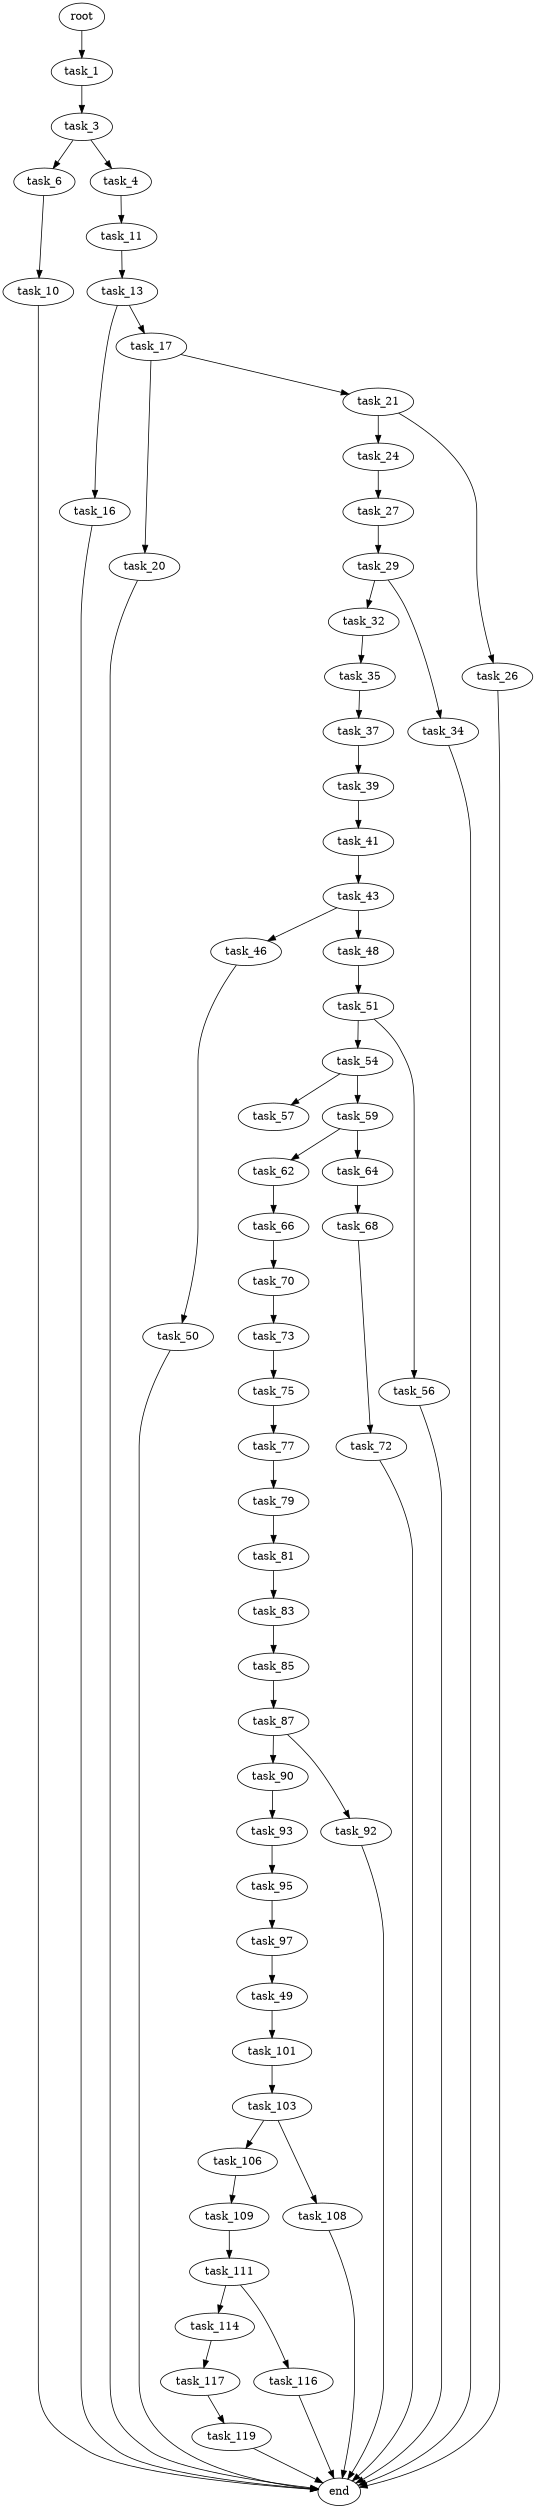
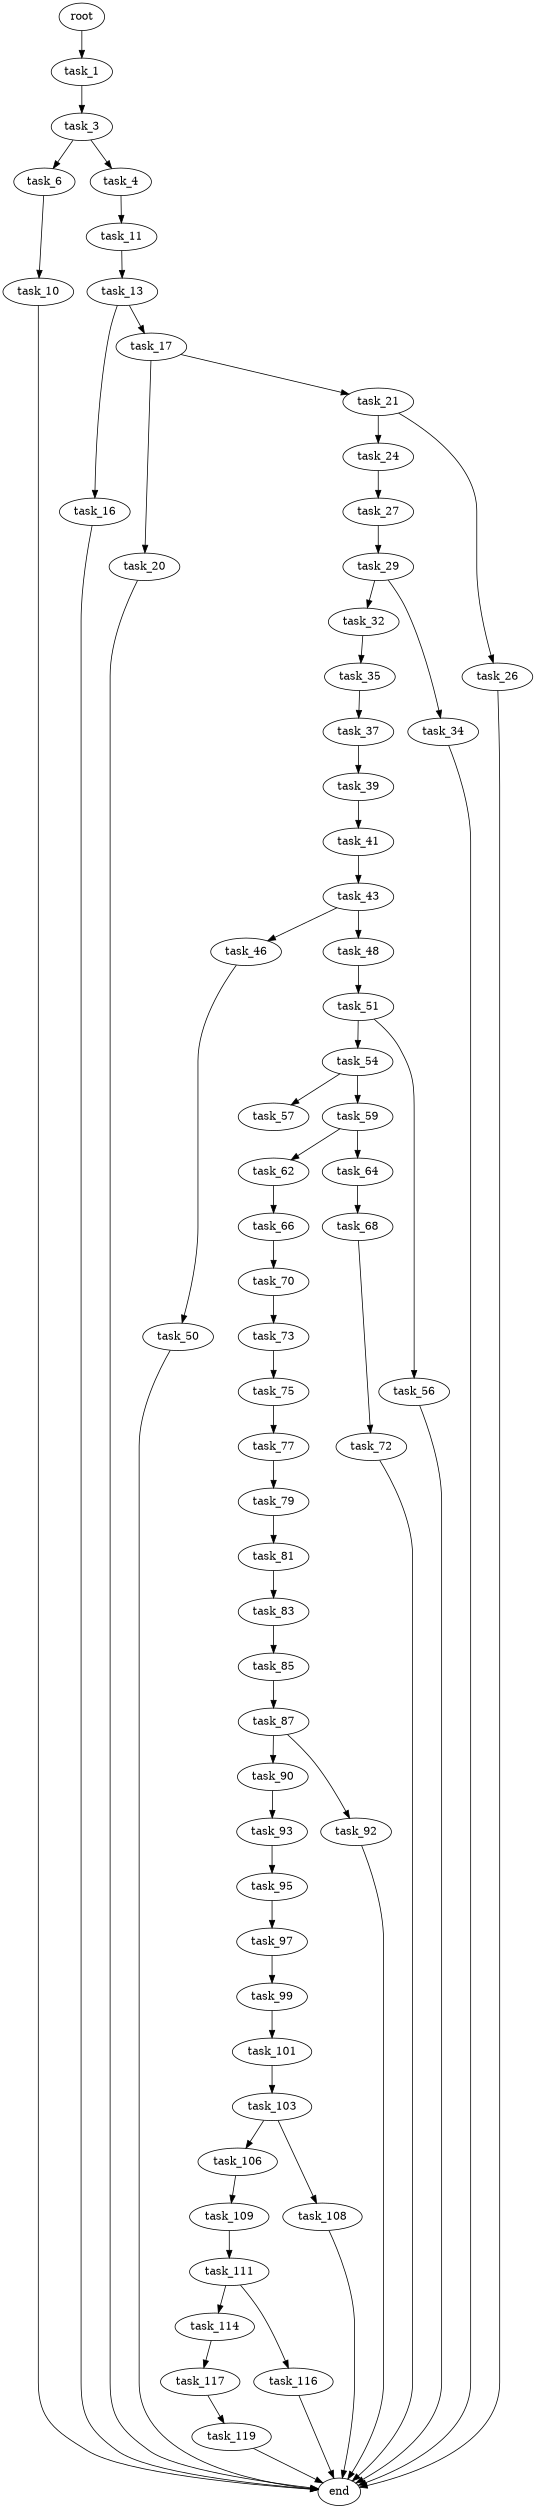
(272, 1997) -> (272, 1997)
